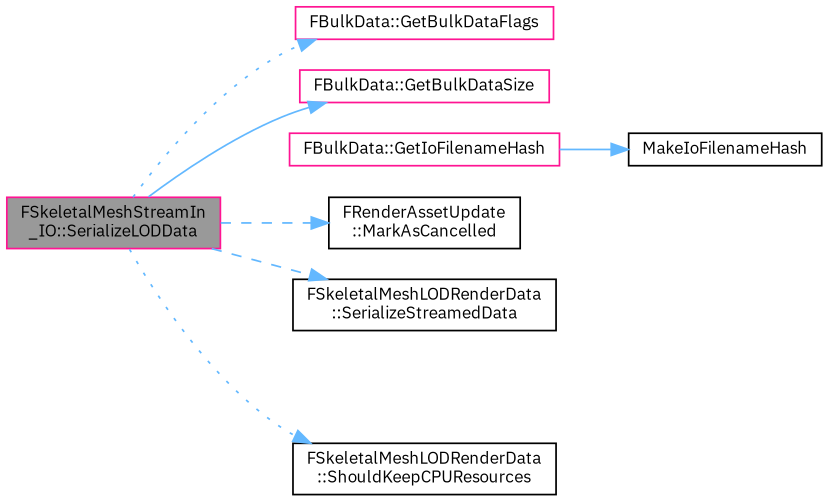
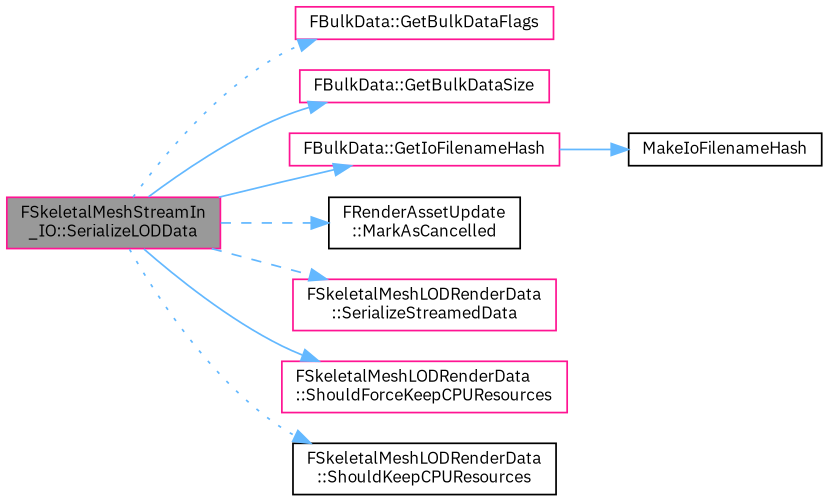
none -> (276, 183)
(425, 305) -> (425, 305)
none -> (425, 387)
